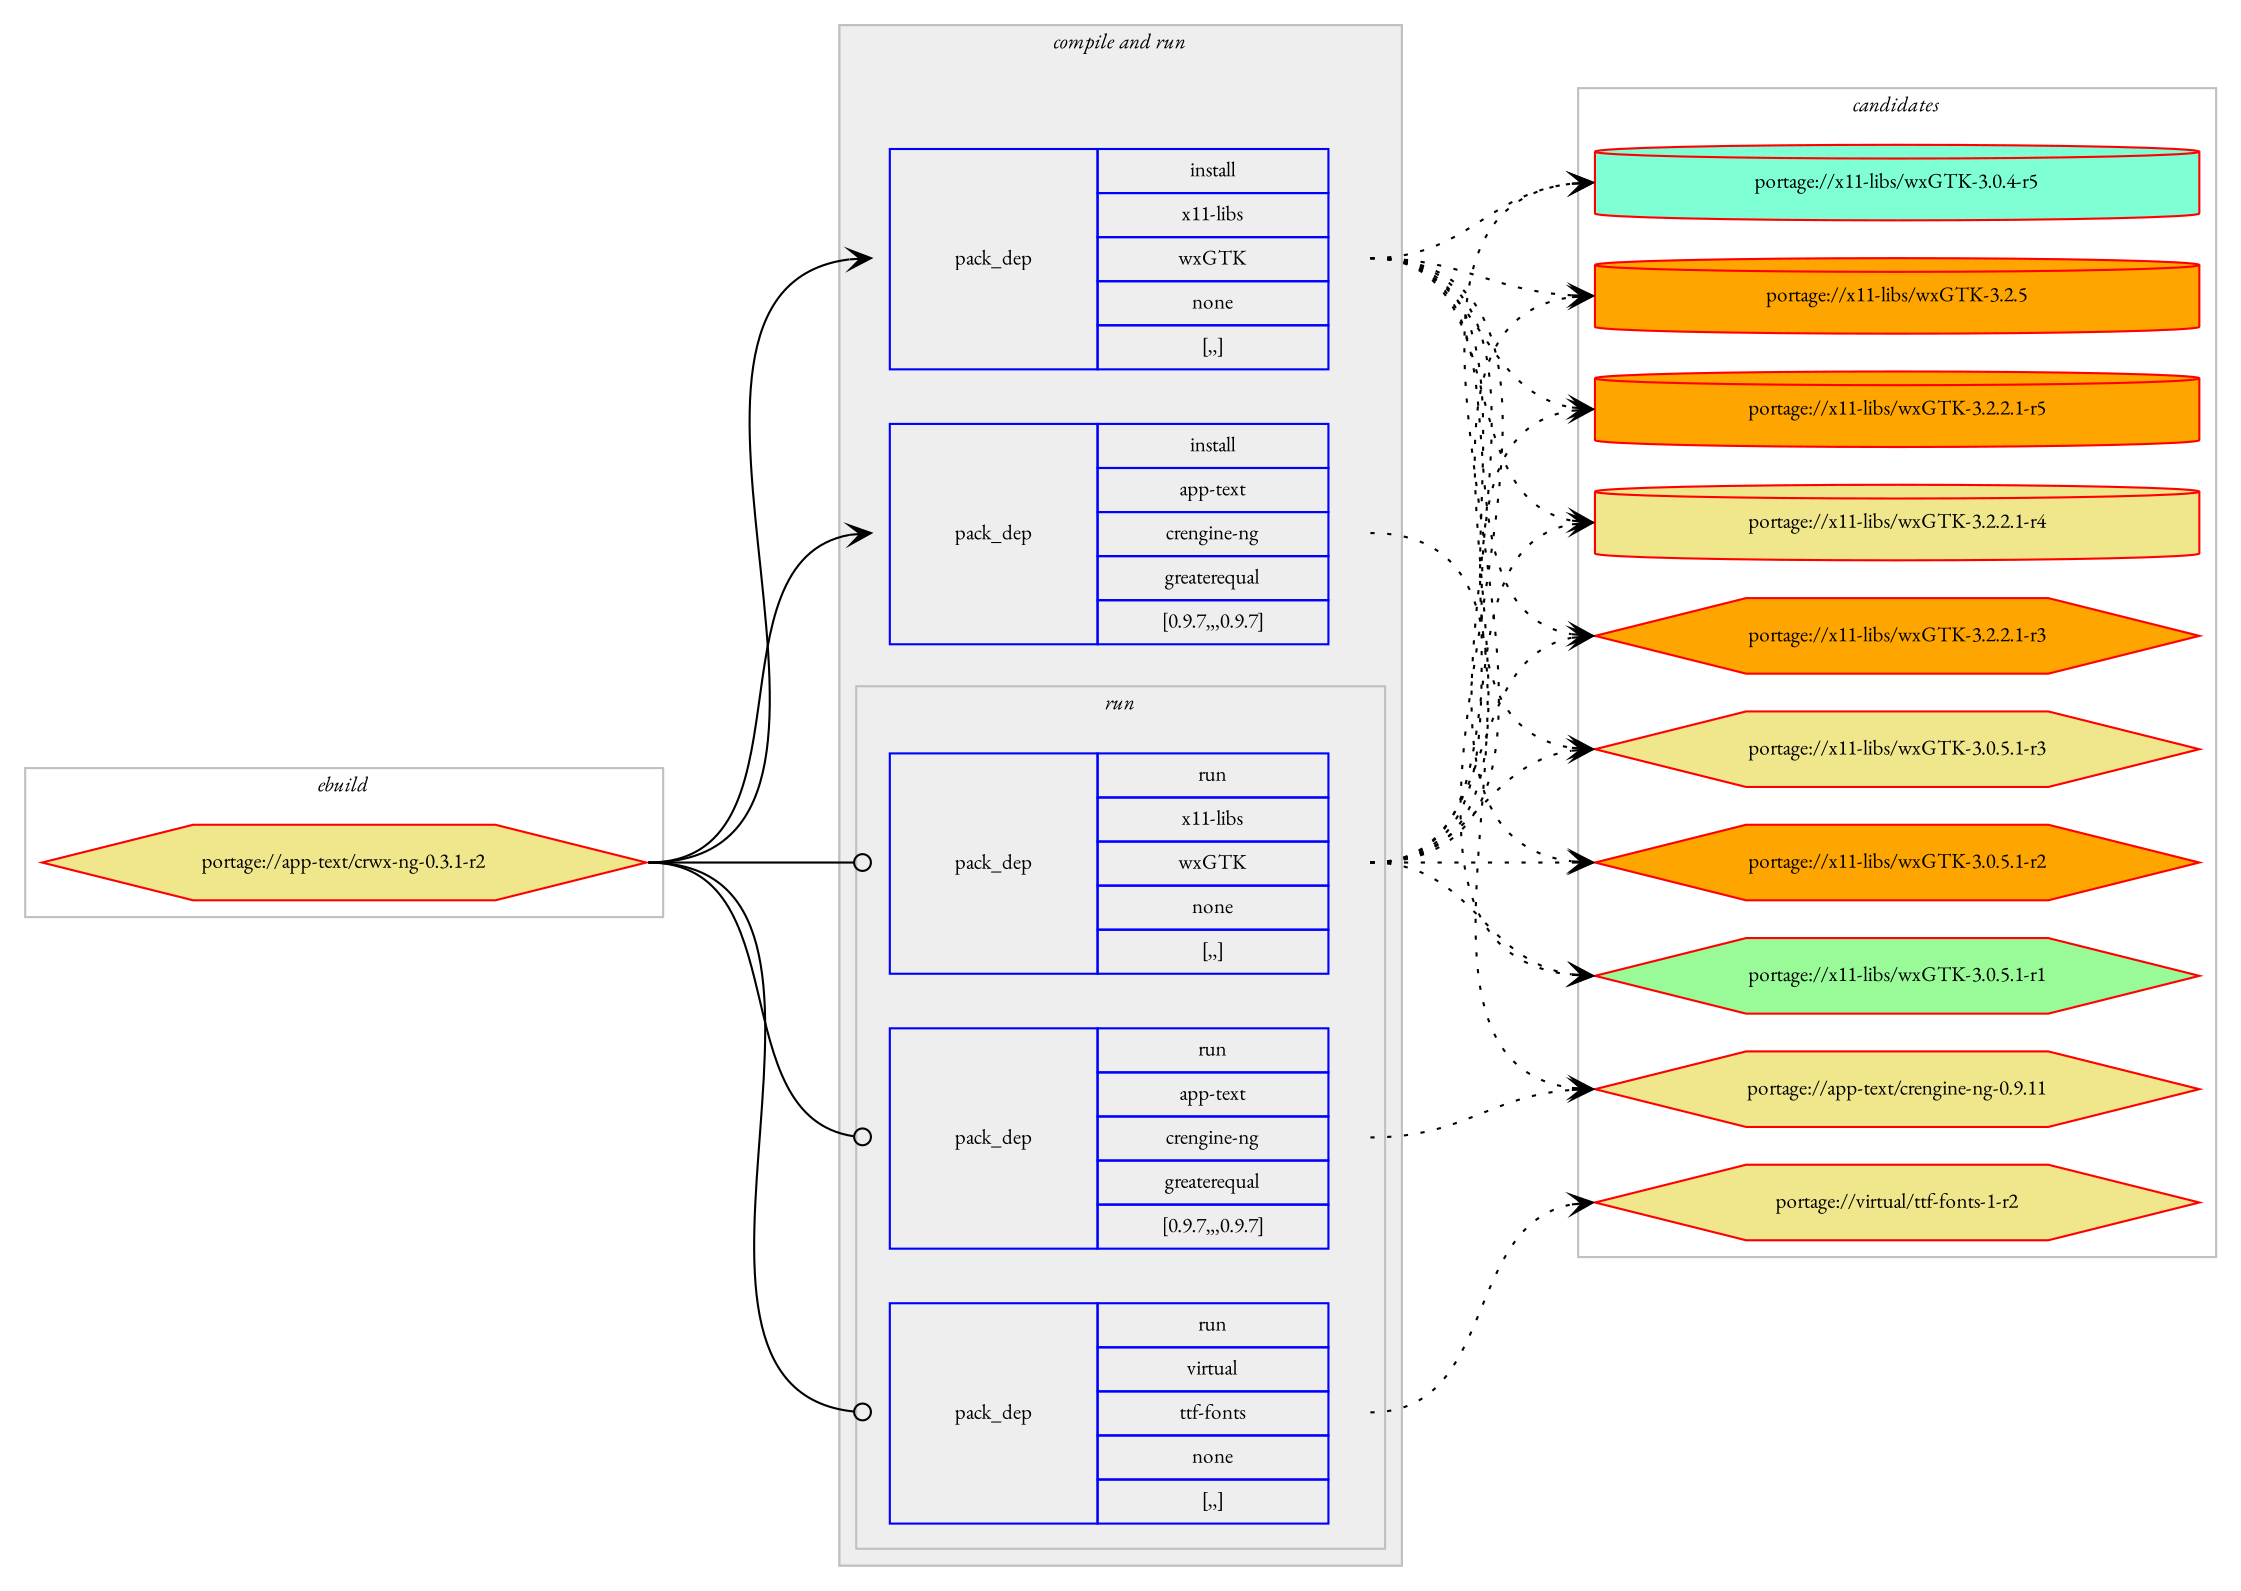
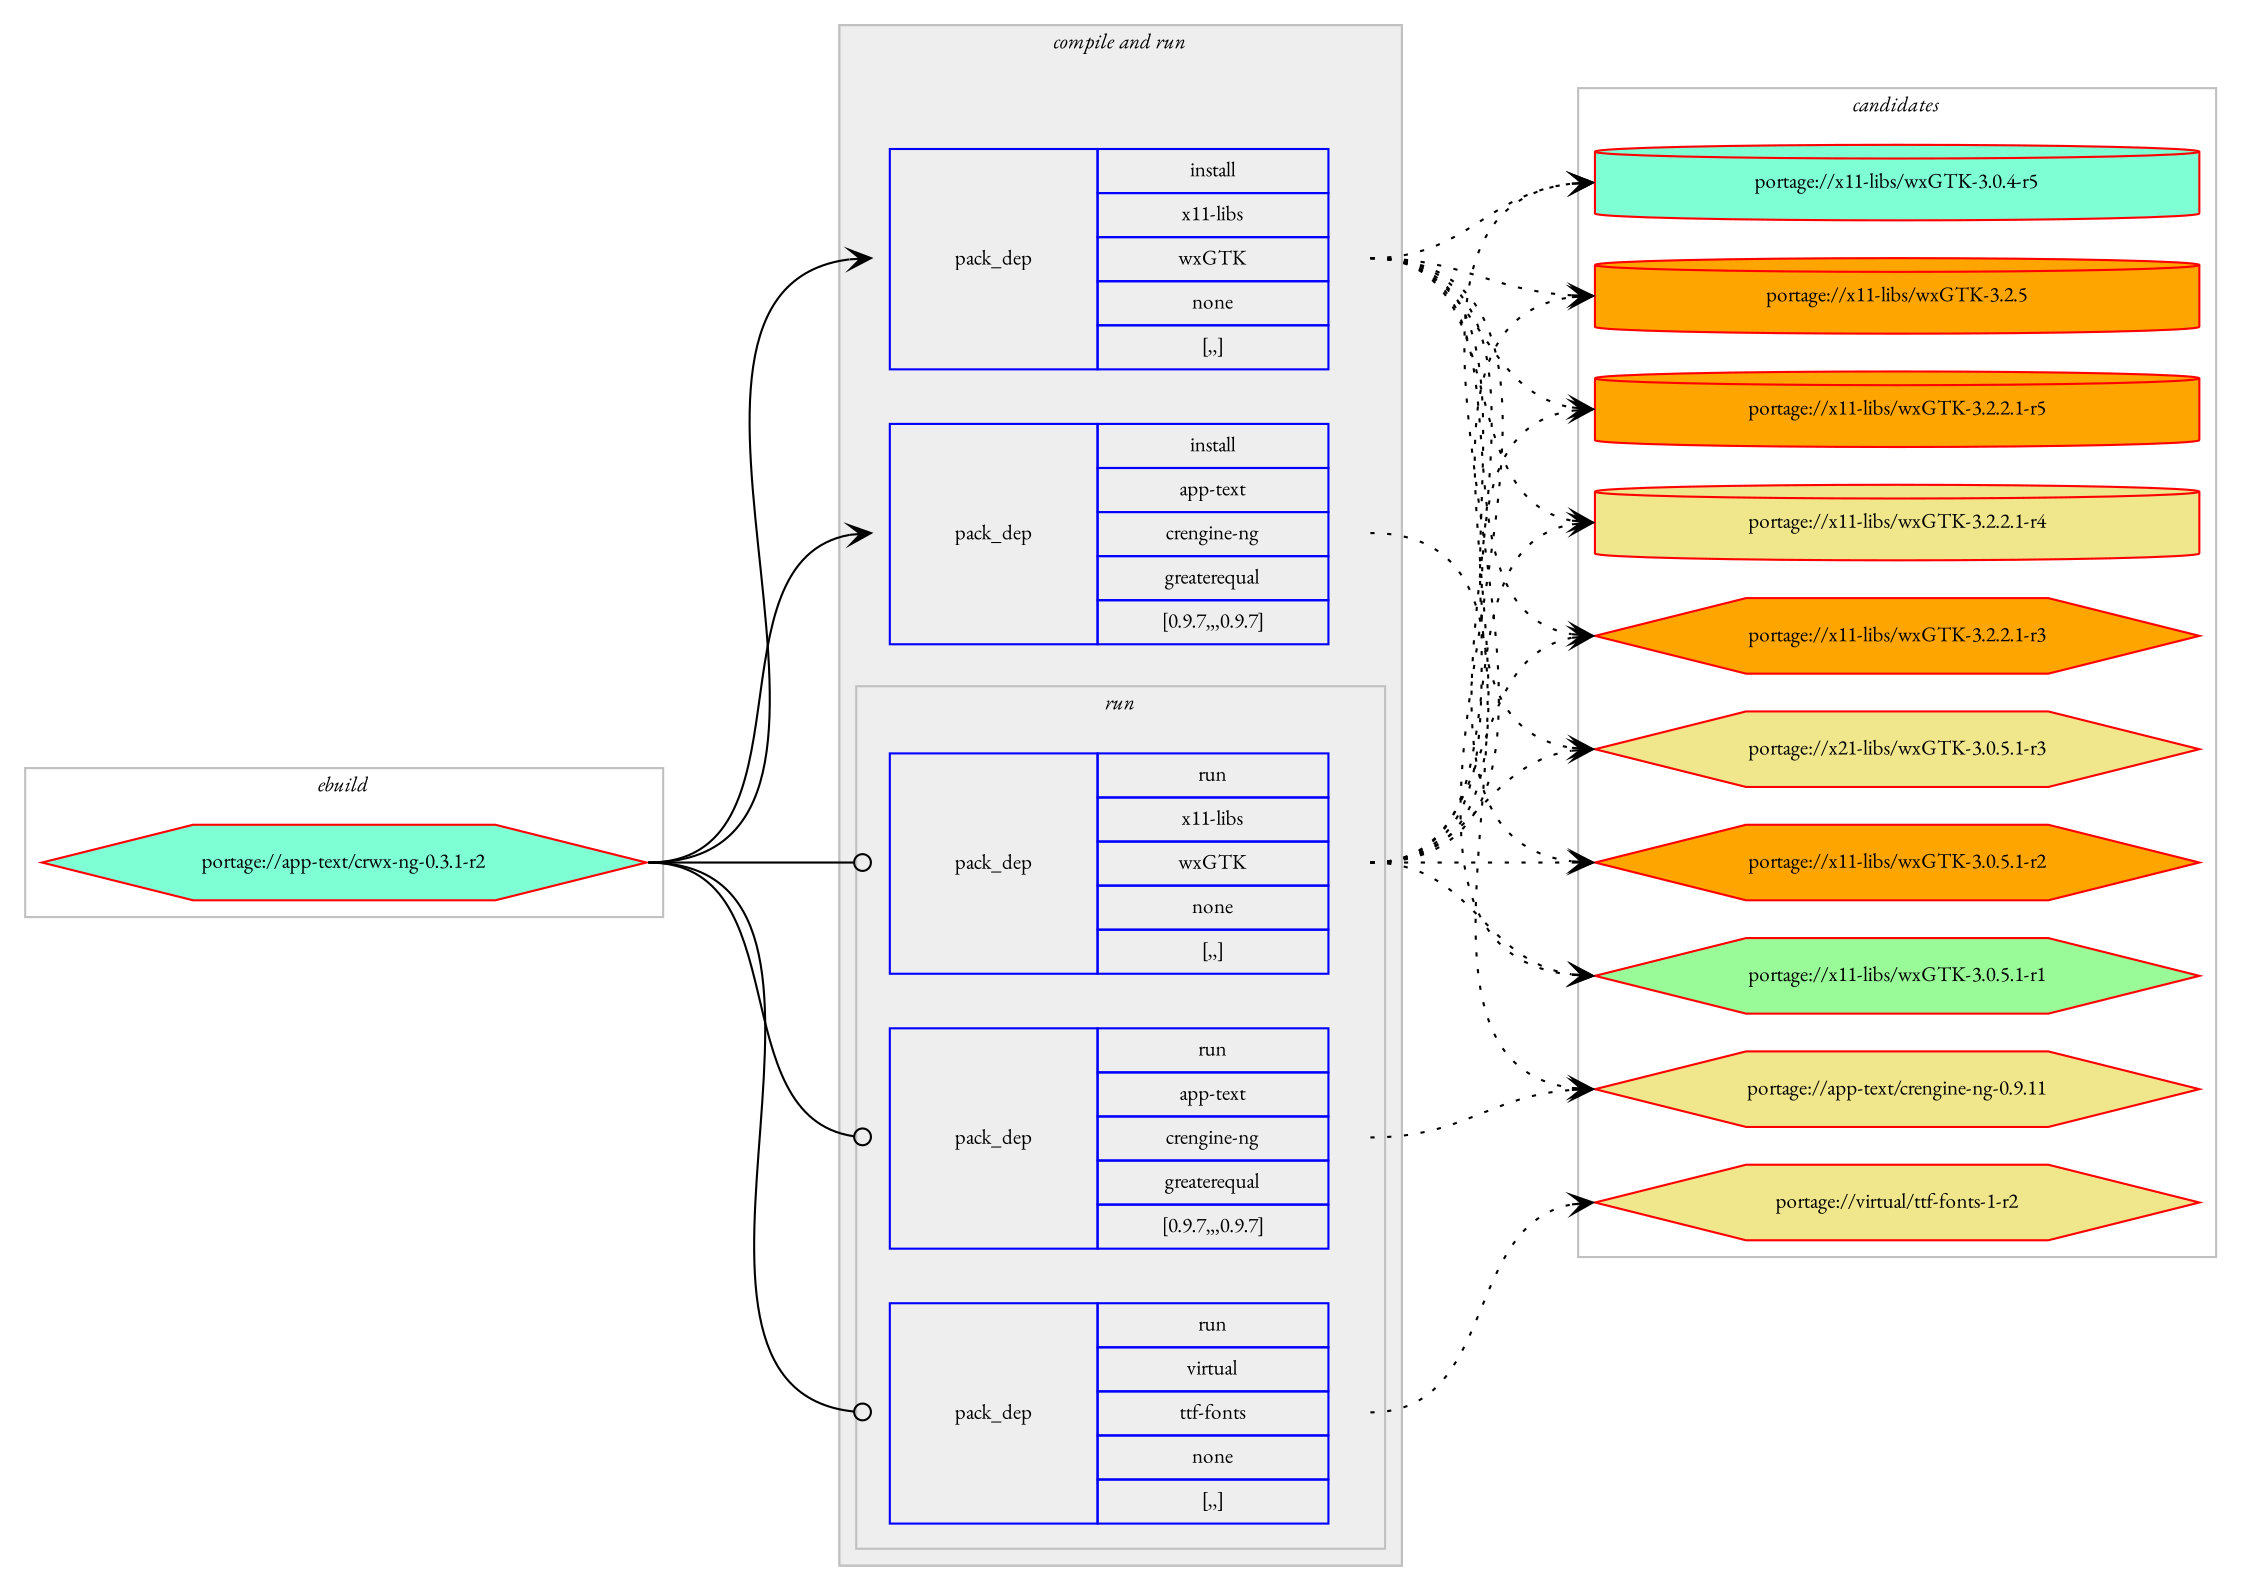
(1897, 749) -> (1897, 749)
(344, 863) -> (344, 863)
